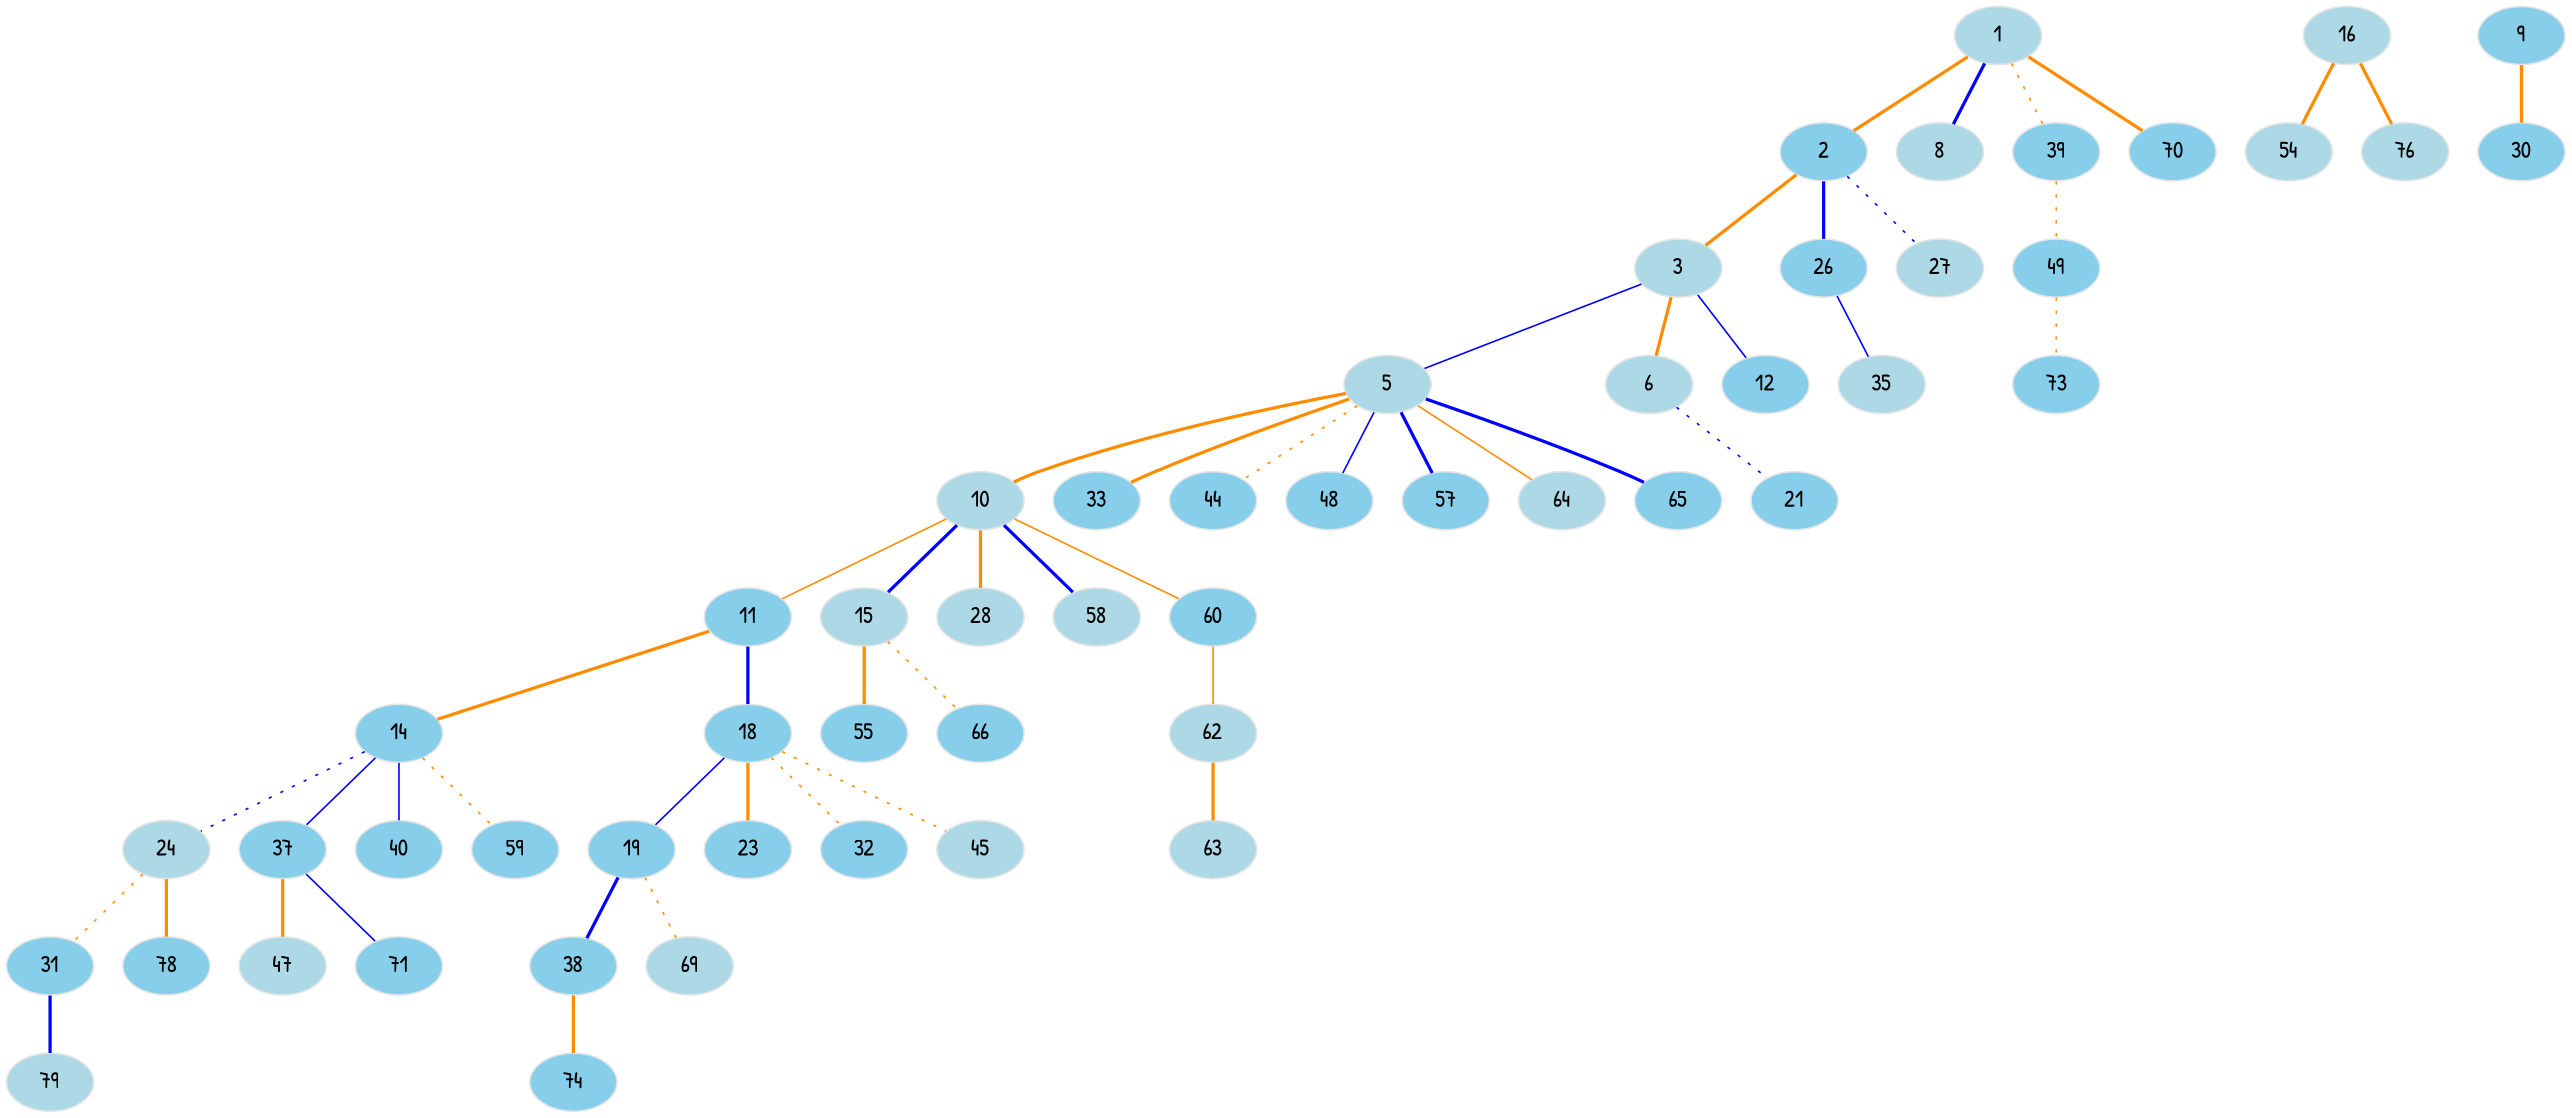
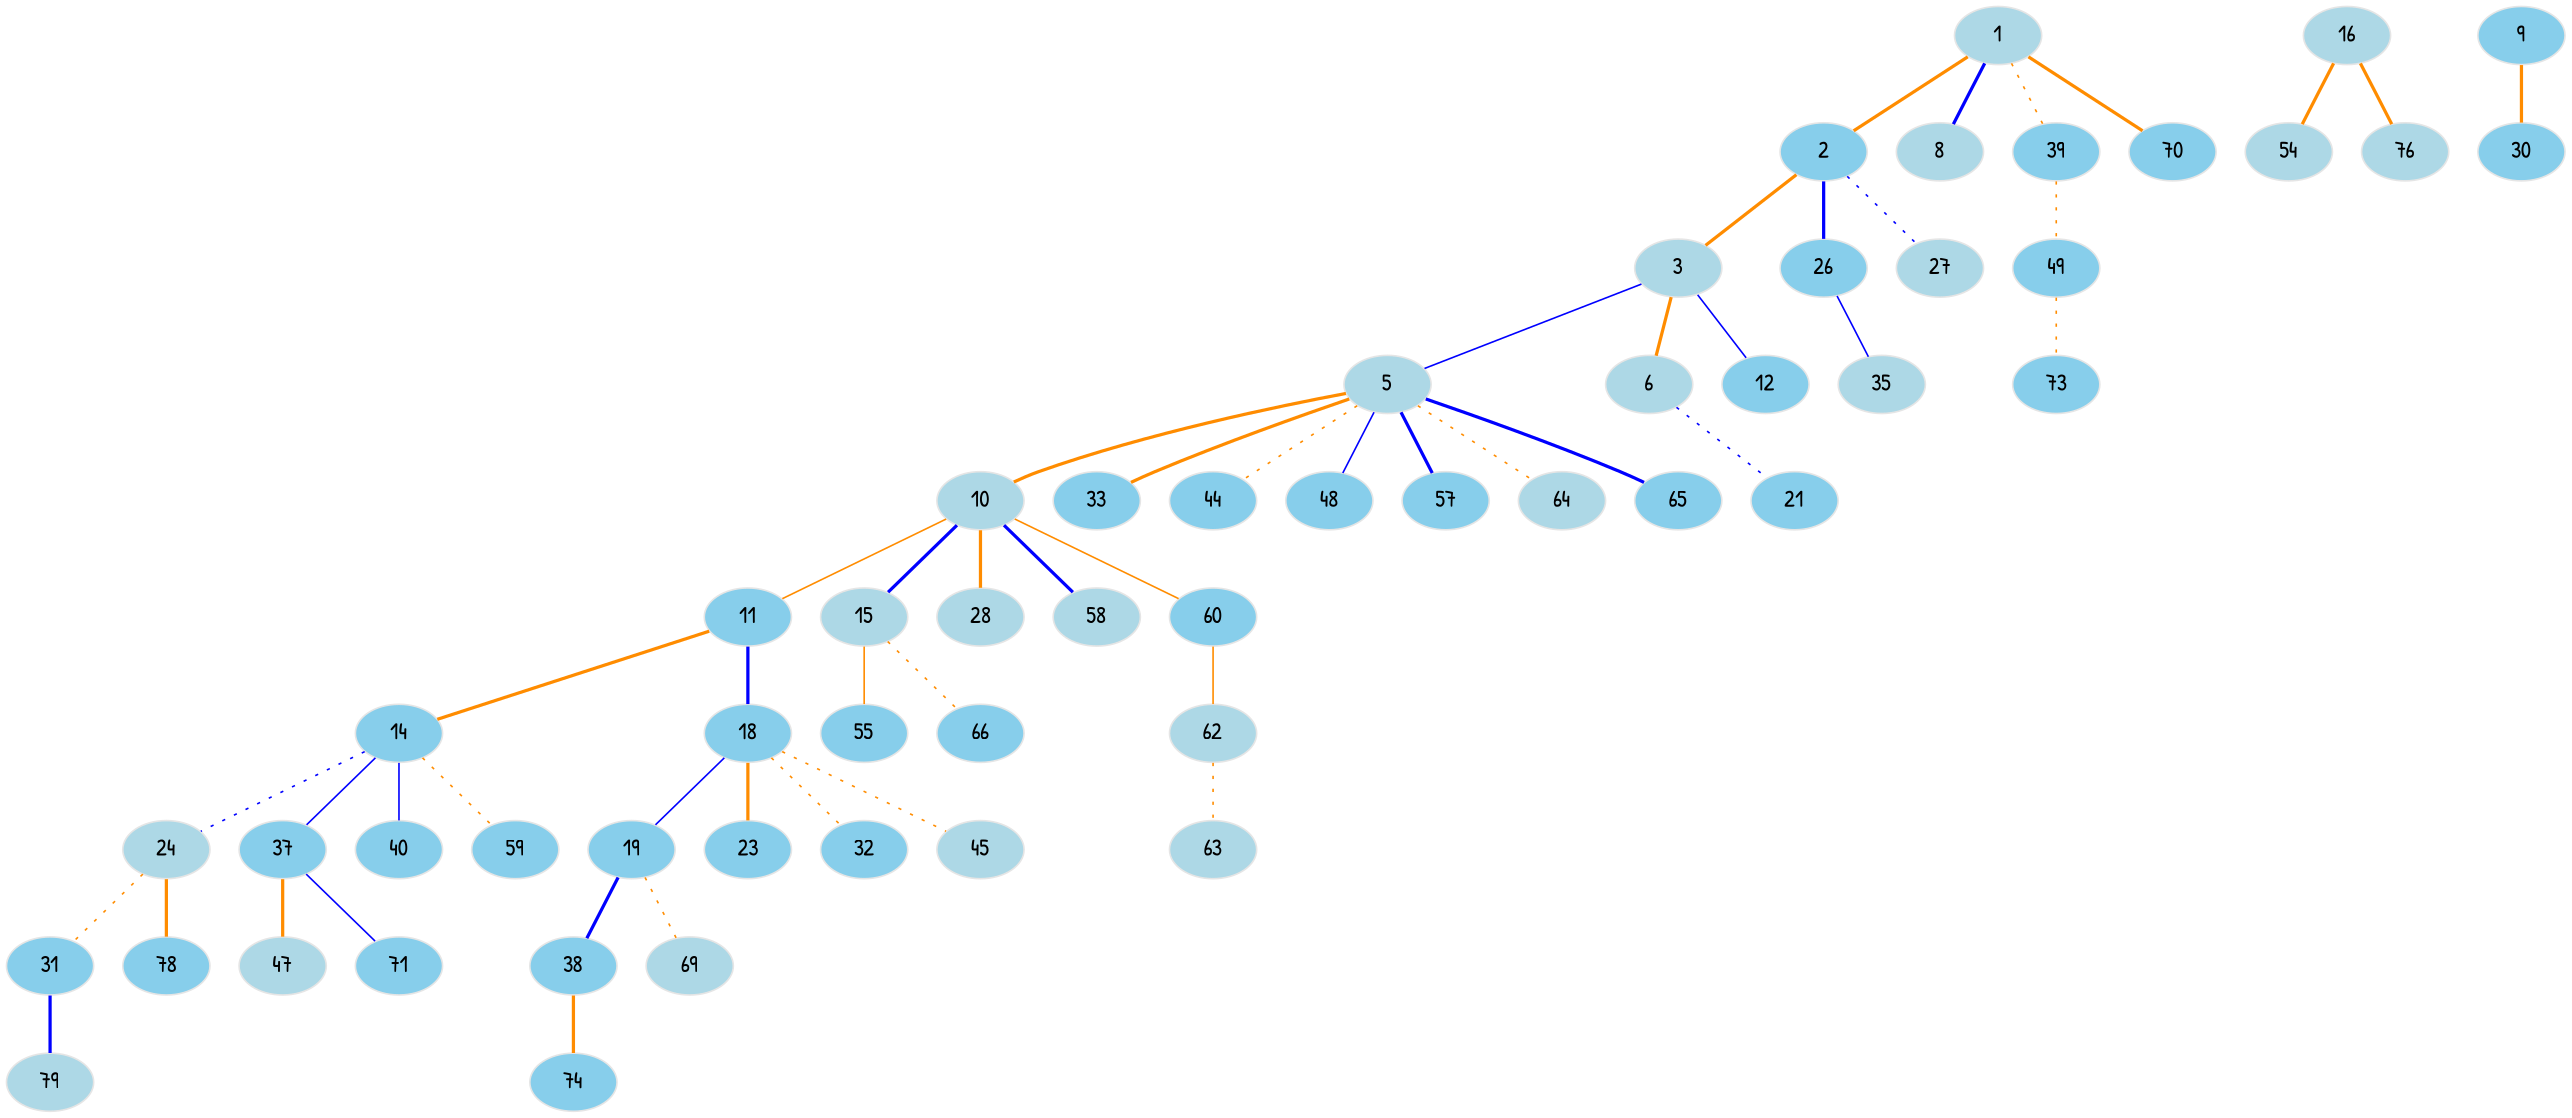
(1475, 443) -> (1475, 443)
(864, 675) -> (864, 675)
(1213, 792) -> (1213, 792)
